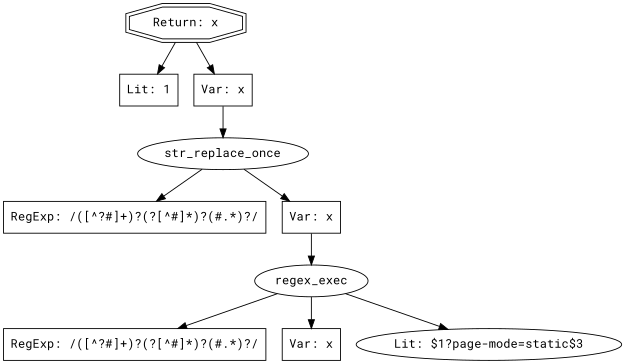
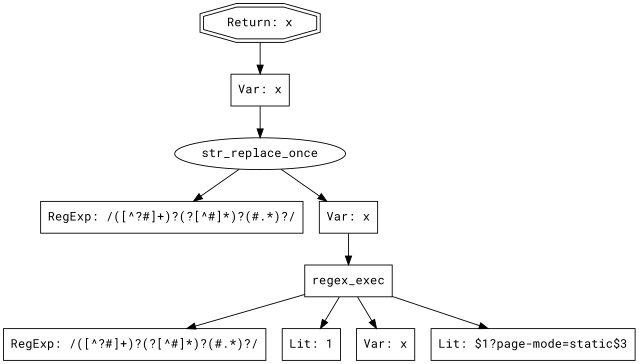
(169, 54) -> (332, 309)
(311, 281) -> (348, 281)
(489, 344) -> (533, 344)
